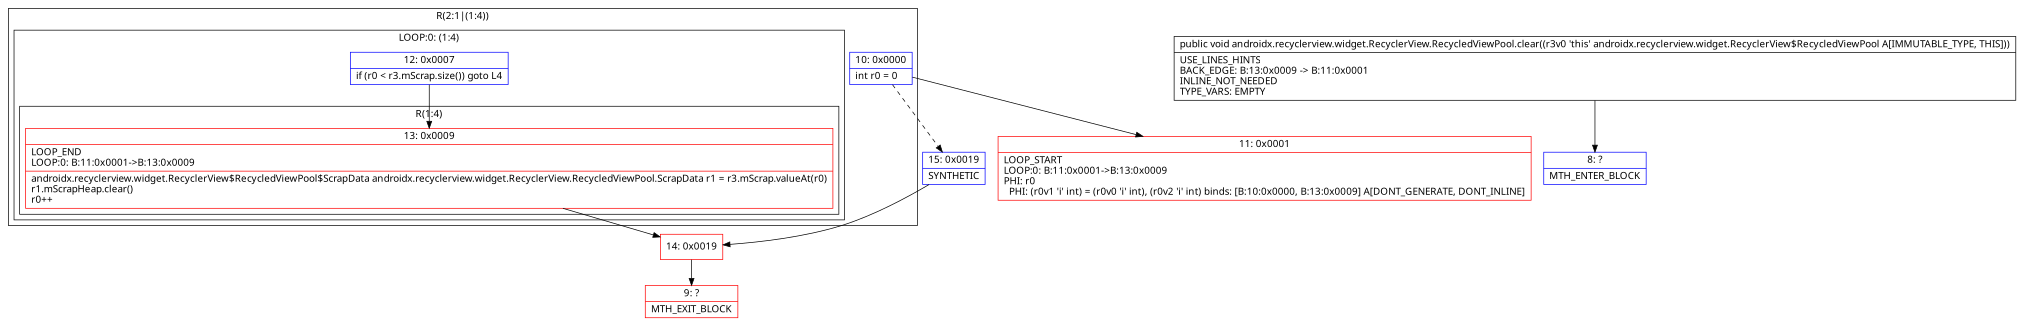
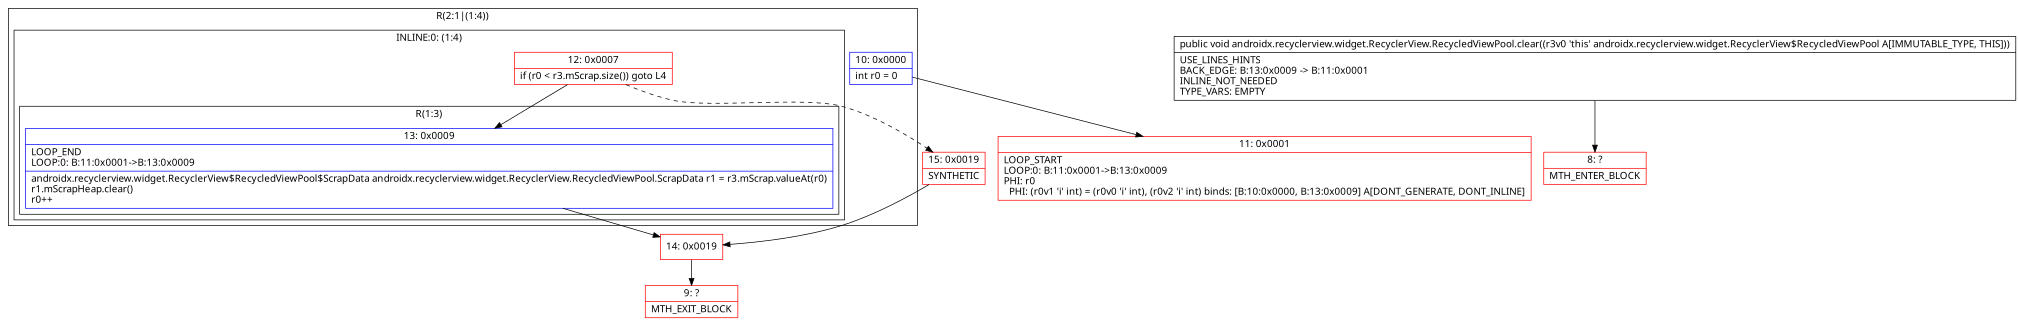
(429, 38) -> (429, 38)
(429, 68) -> (593, 68)
(913, 112) -> (850, 109)
(429, 114) -> (429, 114)
(429, 168) -> (429, 168)
(954, 168) -> (954, 168)
(1595, 168) -> (1595, 168)
